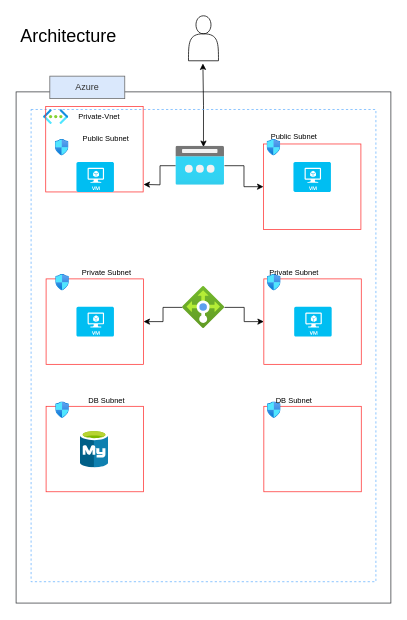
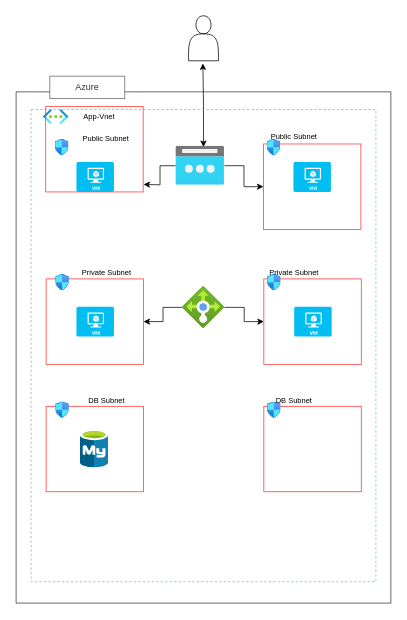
(76, 36) -> none
(87, 87) -> (87, 87)
(99, 116) -> (99, 116)
